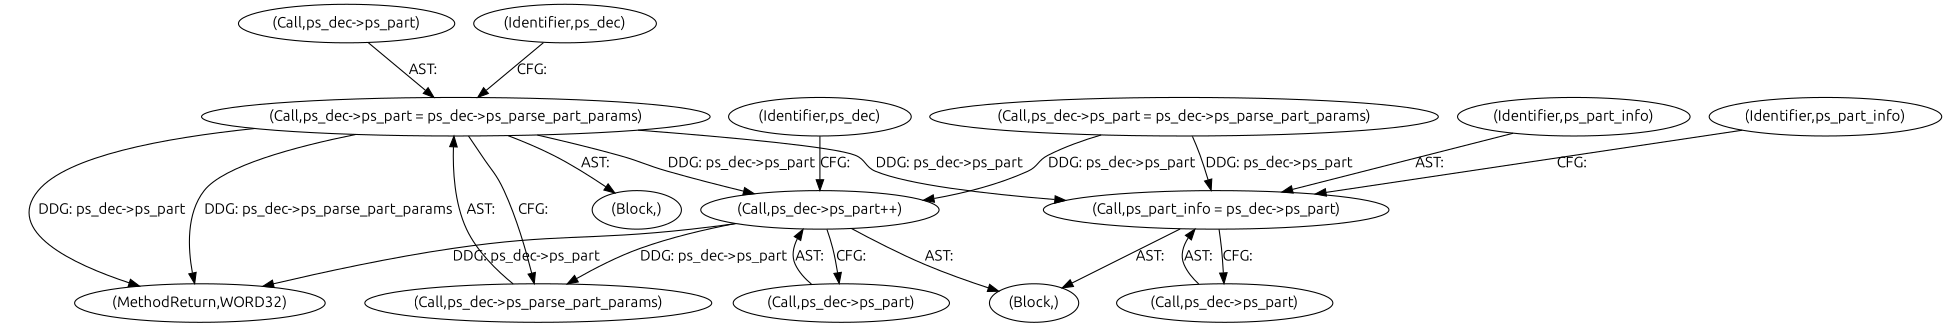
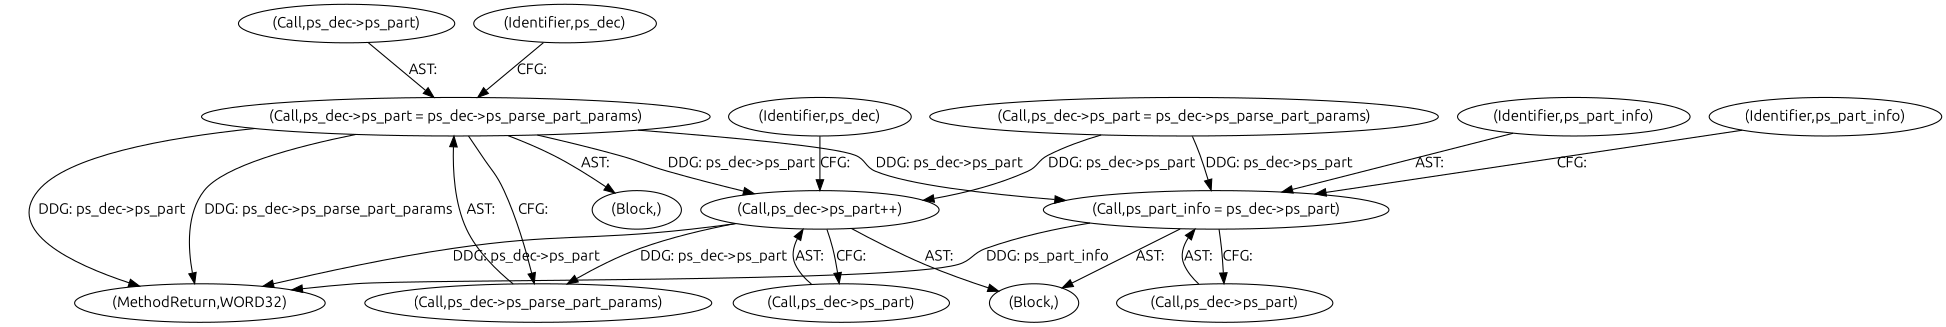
none -> (700, 278)
